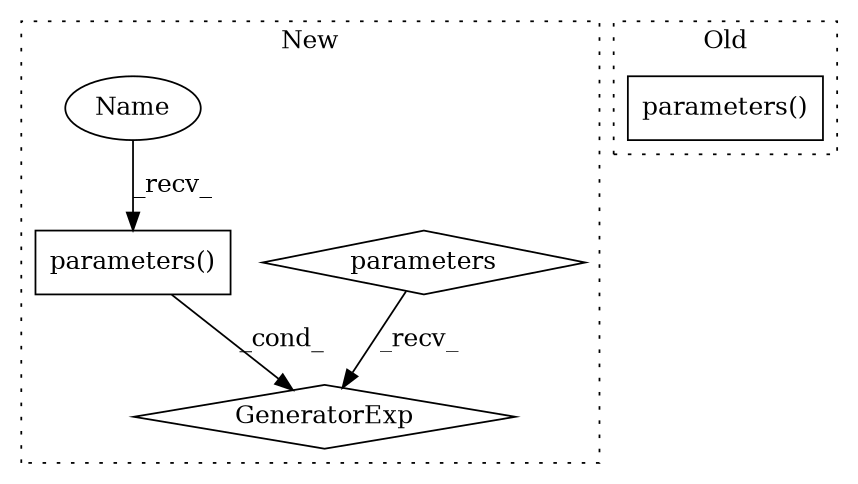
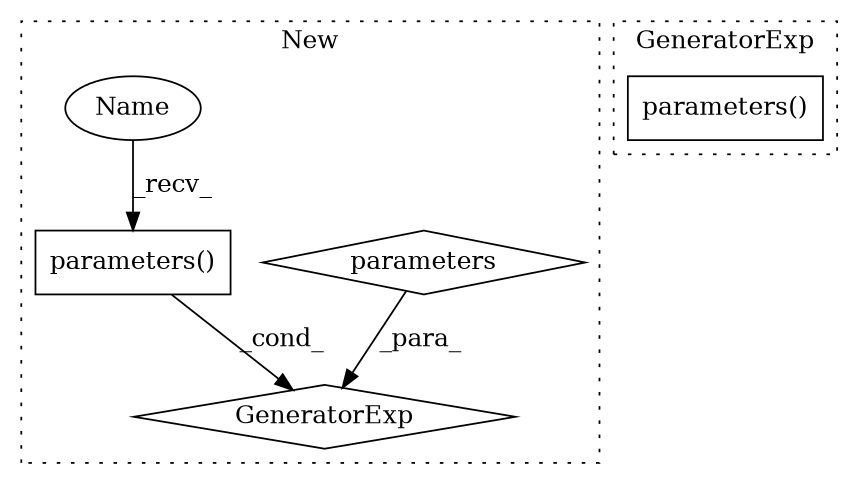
(725, 42) -> (725, 42)
(419, 340) -> (420, 340)
